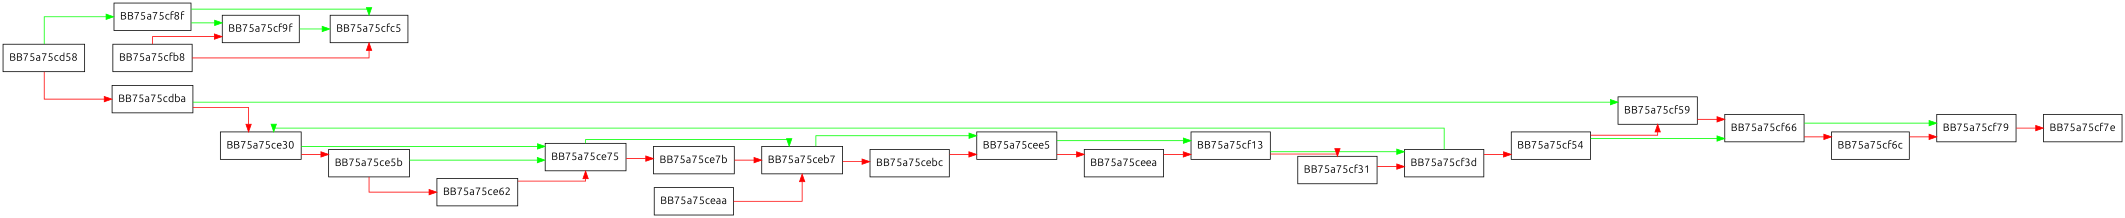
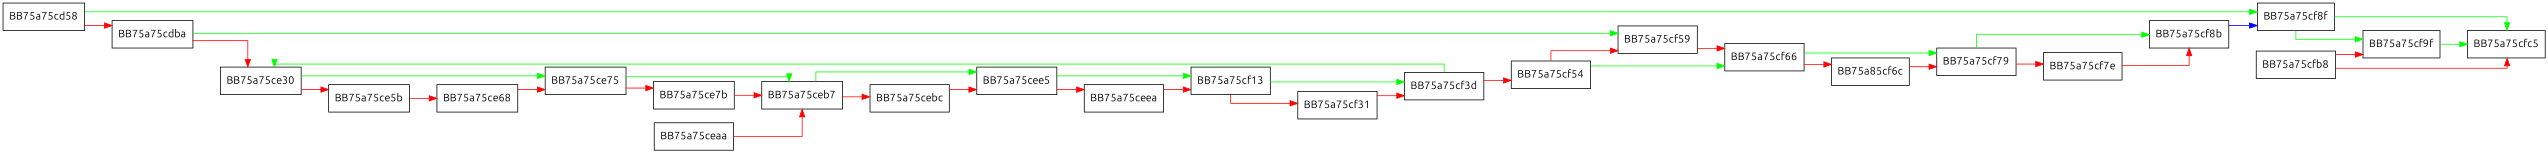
none -> (2189, 34)
(1870, 146) -> (1870, 72)
(473, 160) -> none
(477, 192) -> (477, 98)
